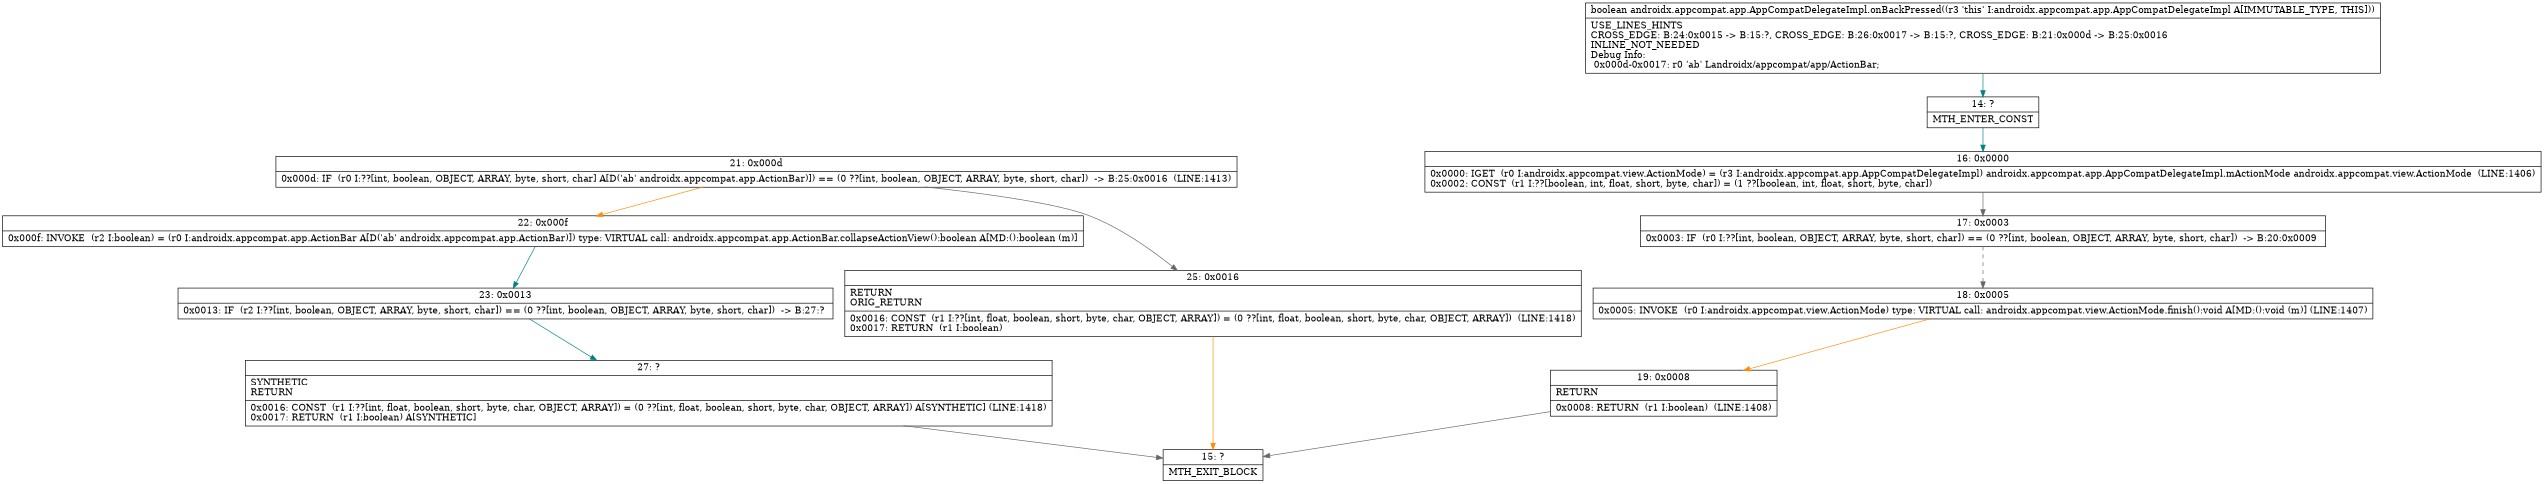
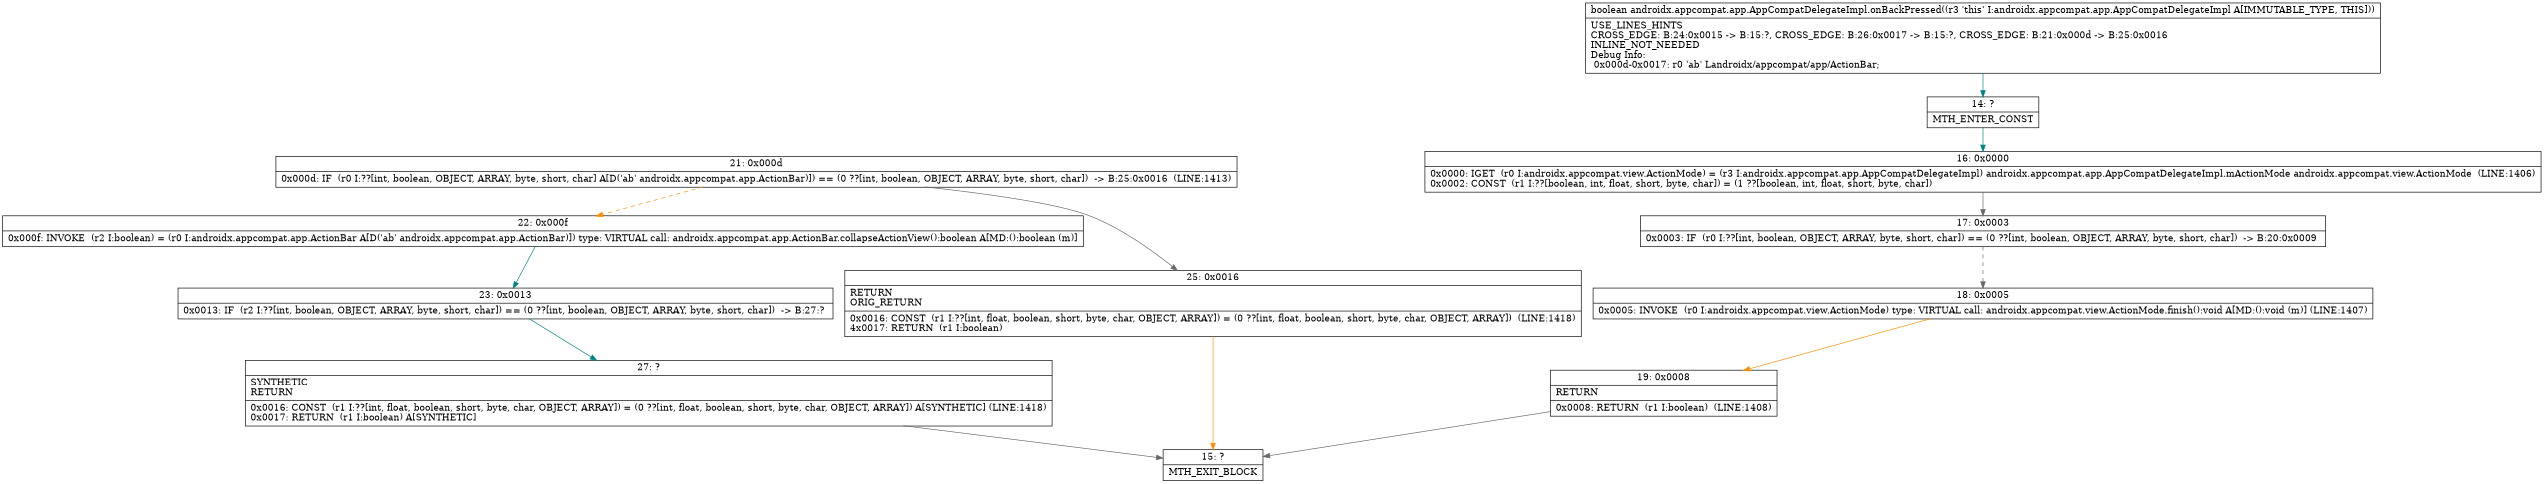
(653, 201) -> (653, 201)
(928, 328) -> (928, 328)
